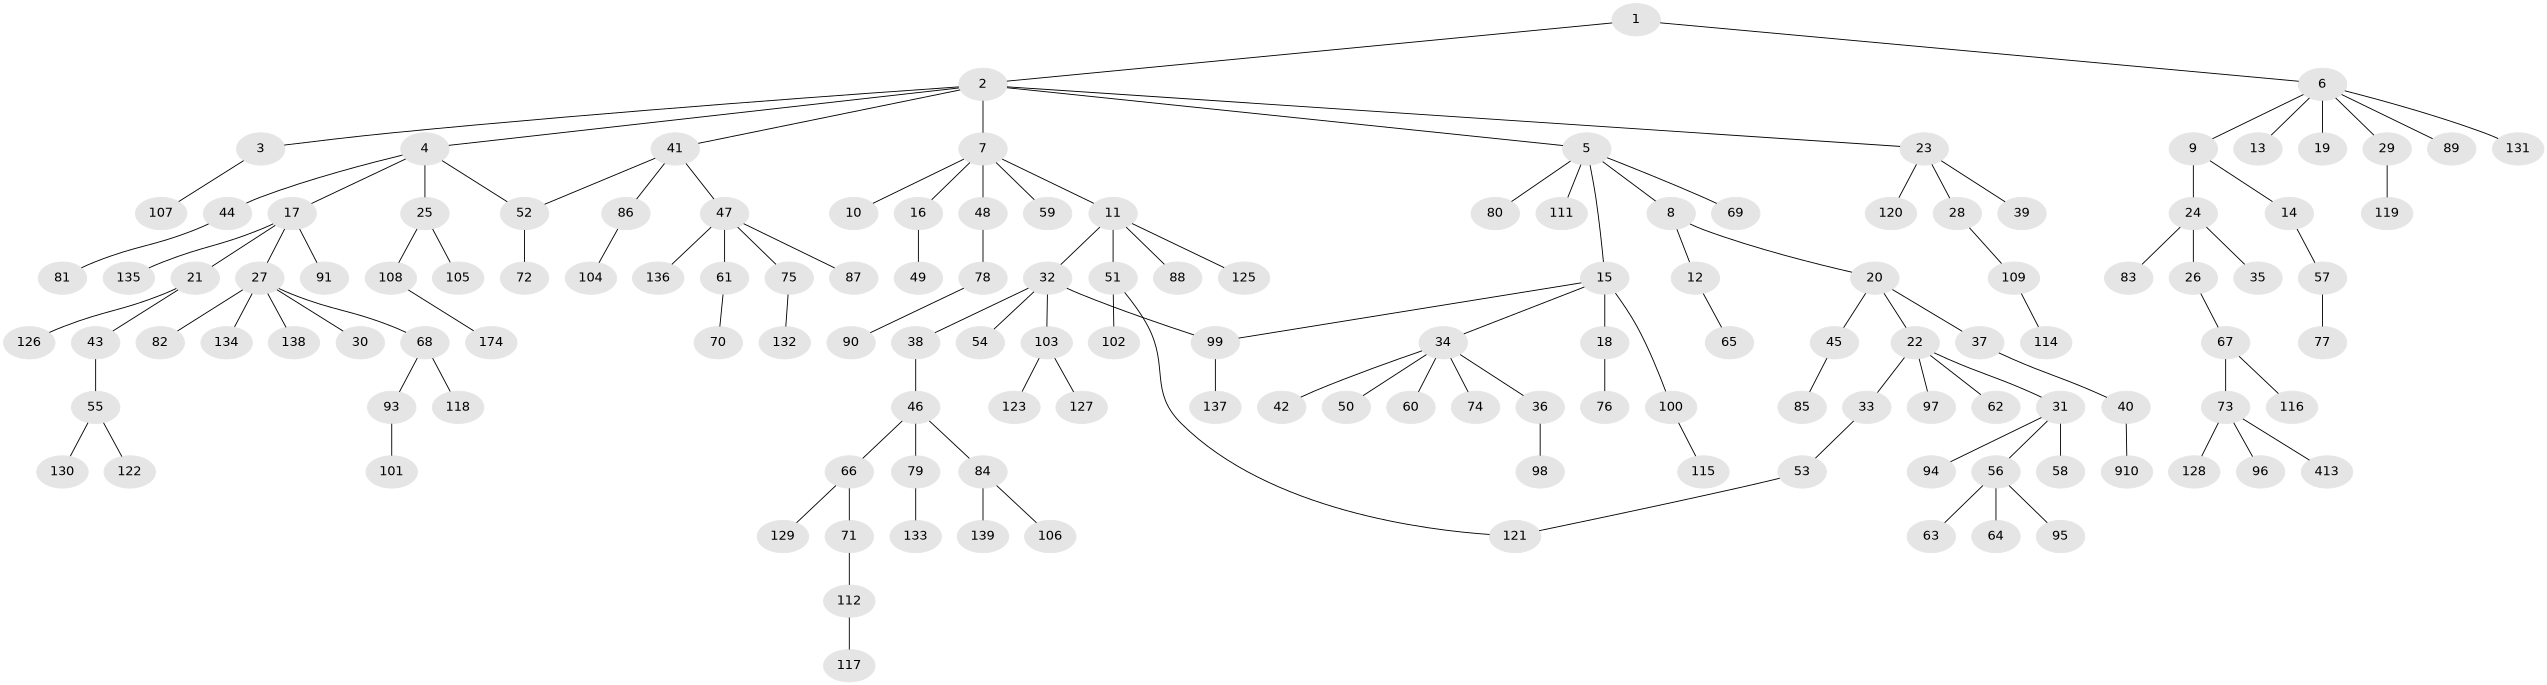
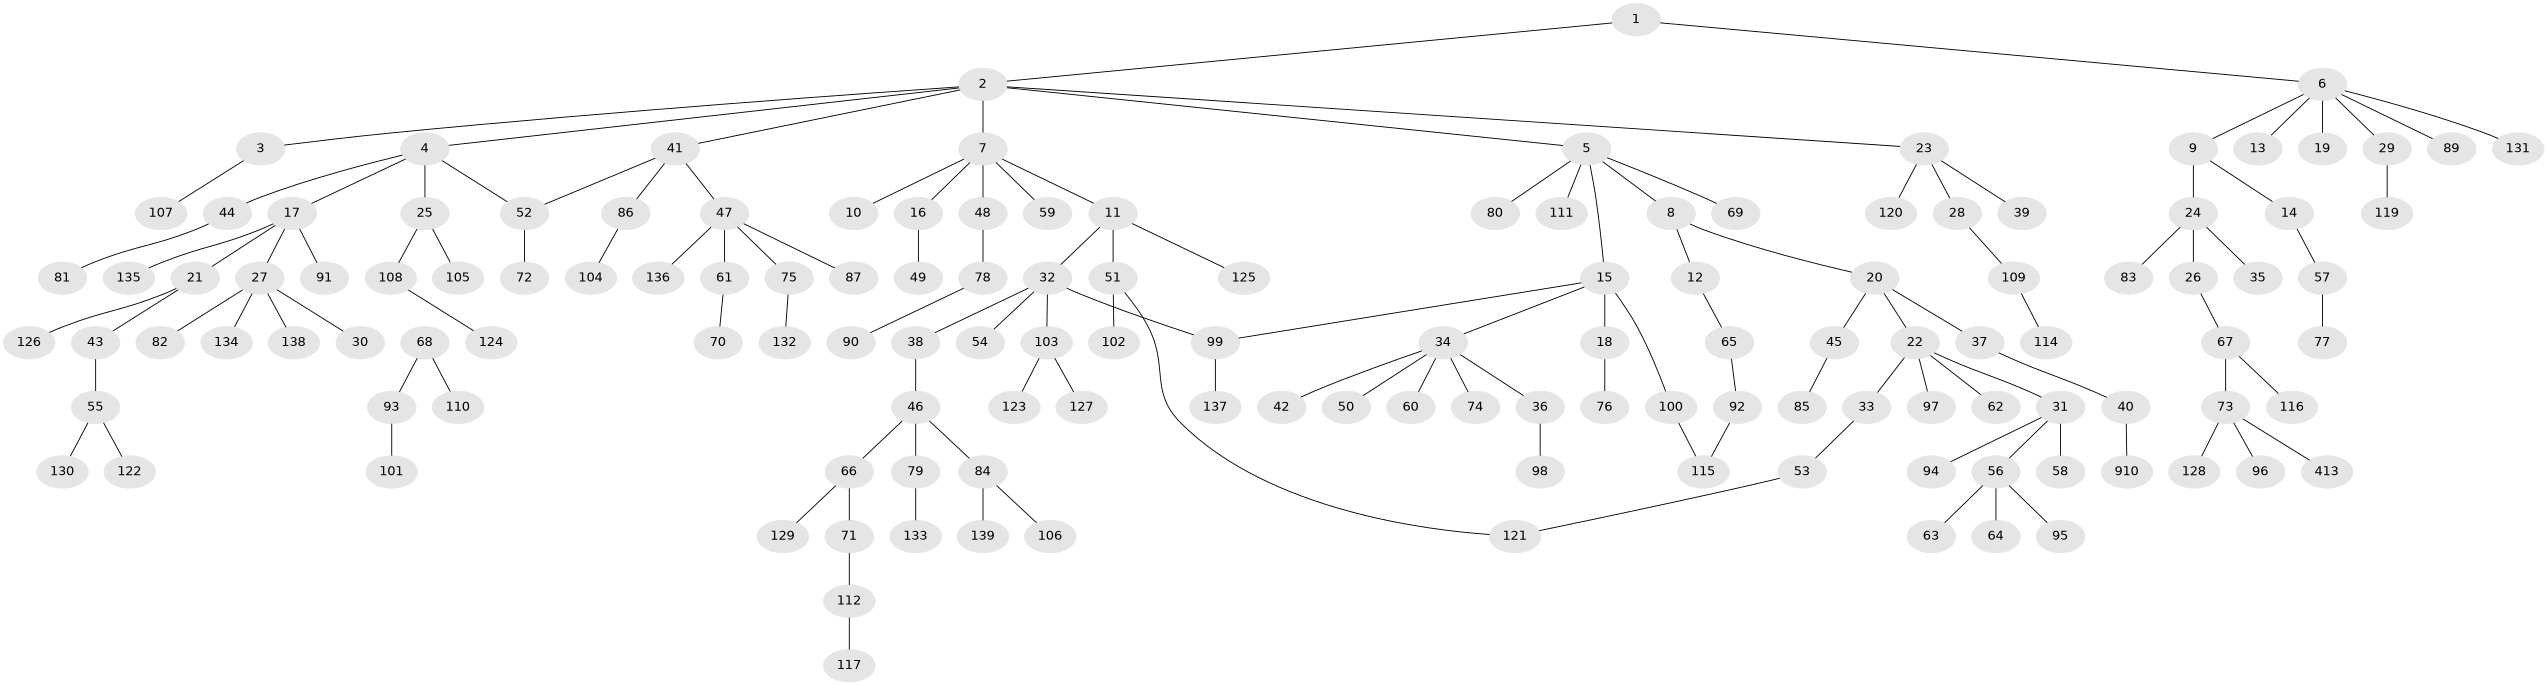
(1178, 278) -> none
(342, 310) -> none
(491, 343) -> (491, 343)
(458, 407) -> (458, 407)
none -> (1738, 407)
